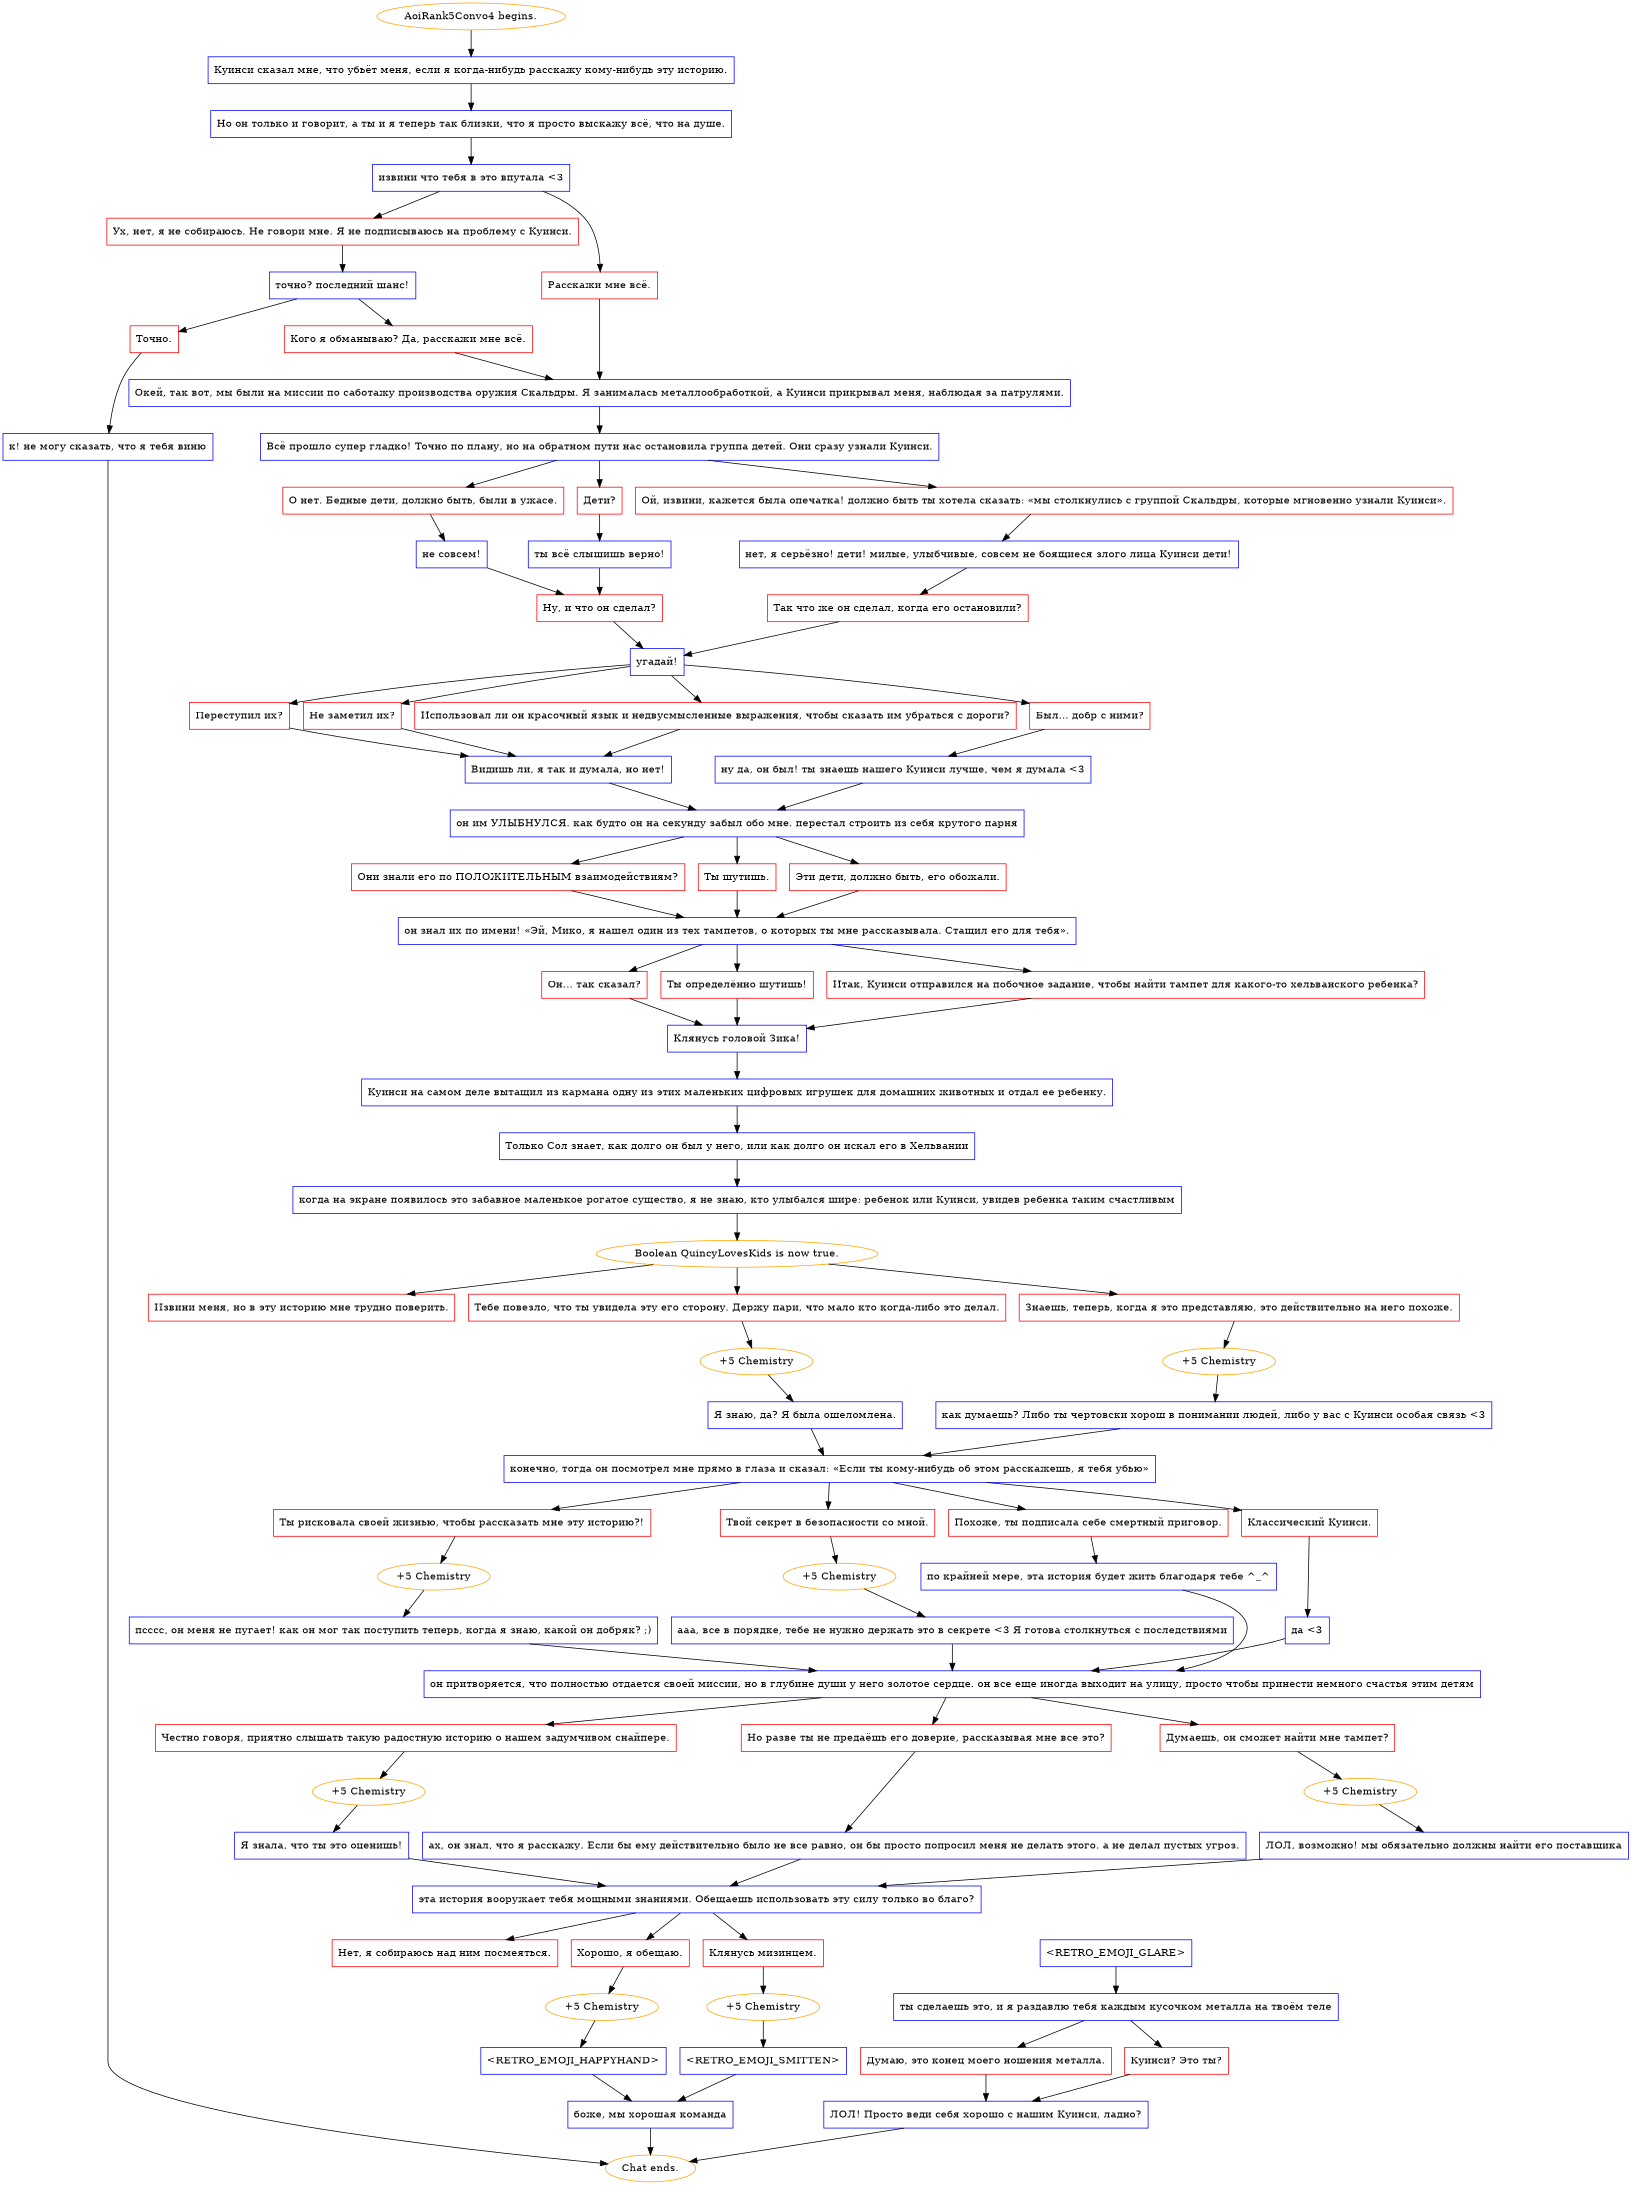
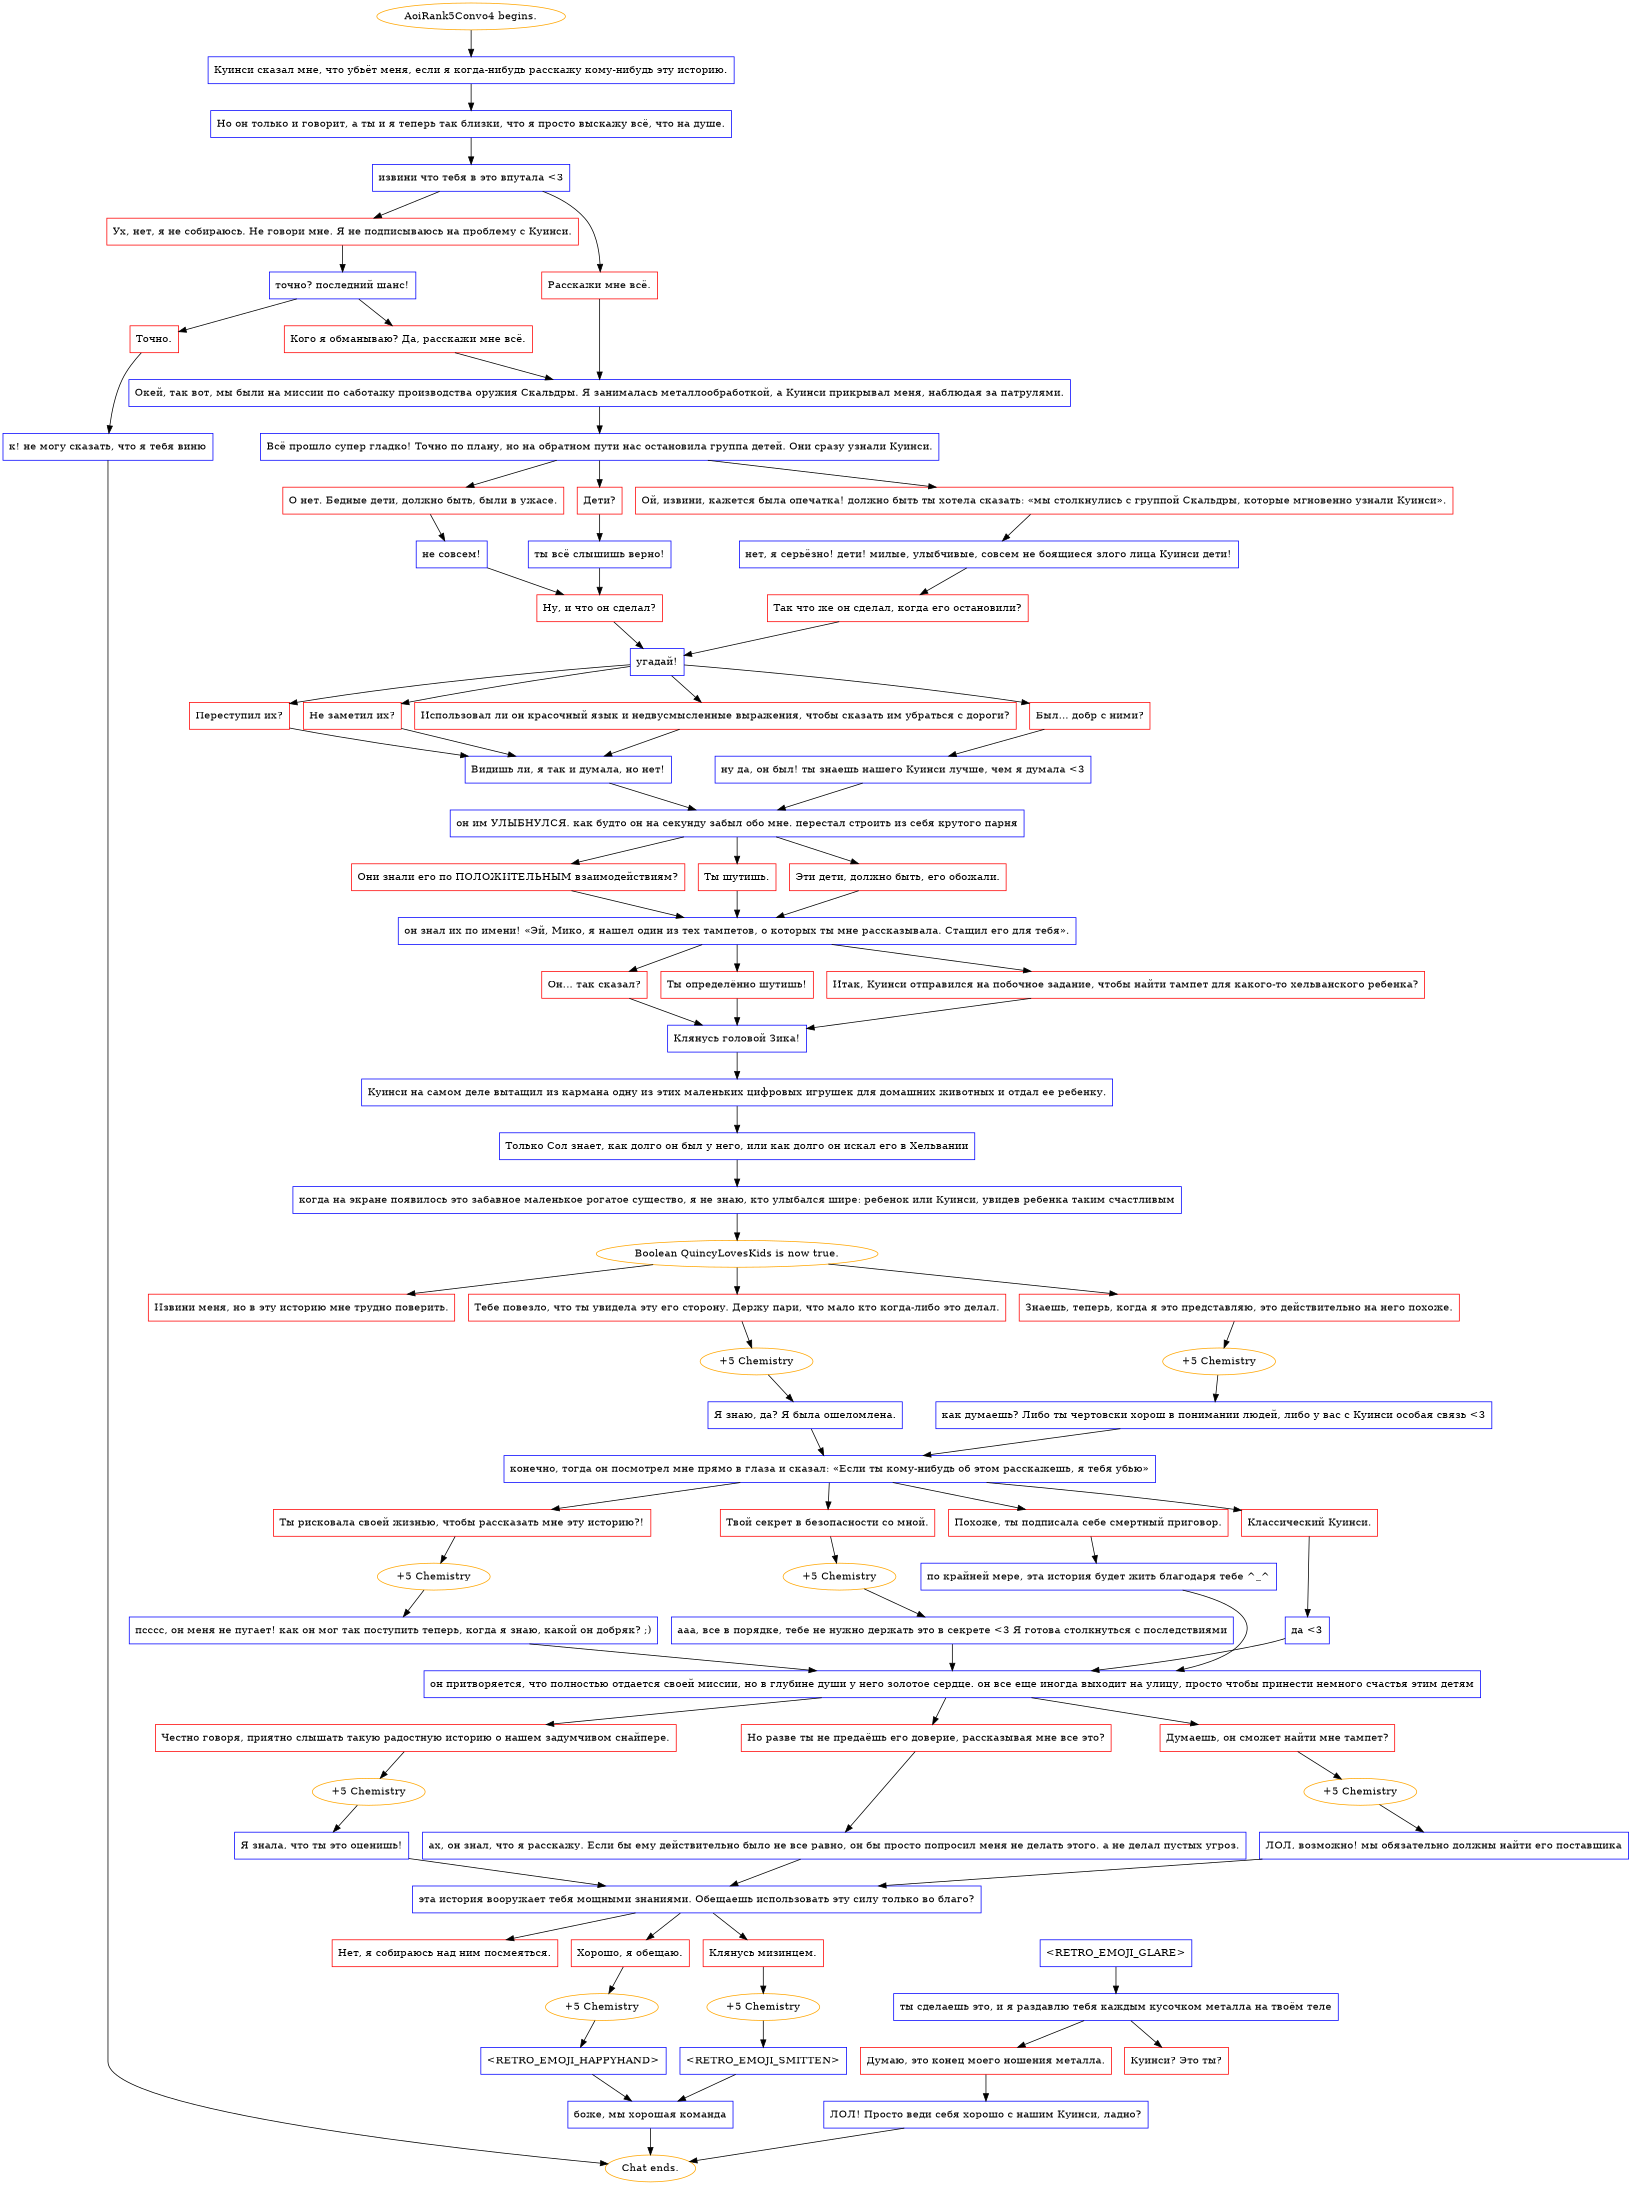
(1085, 2087) -> none
